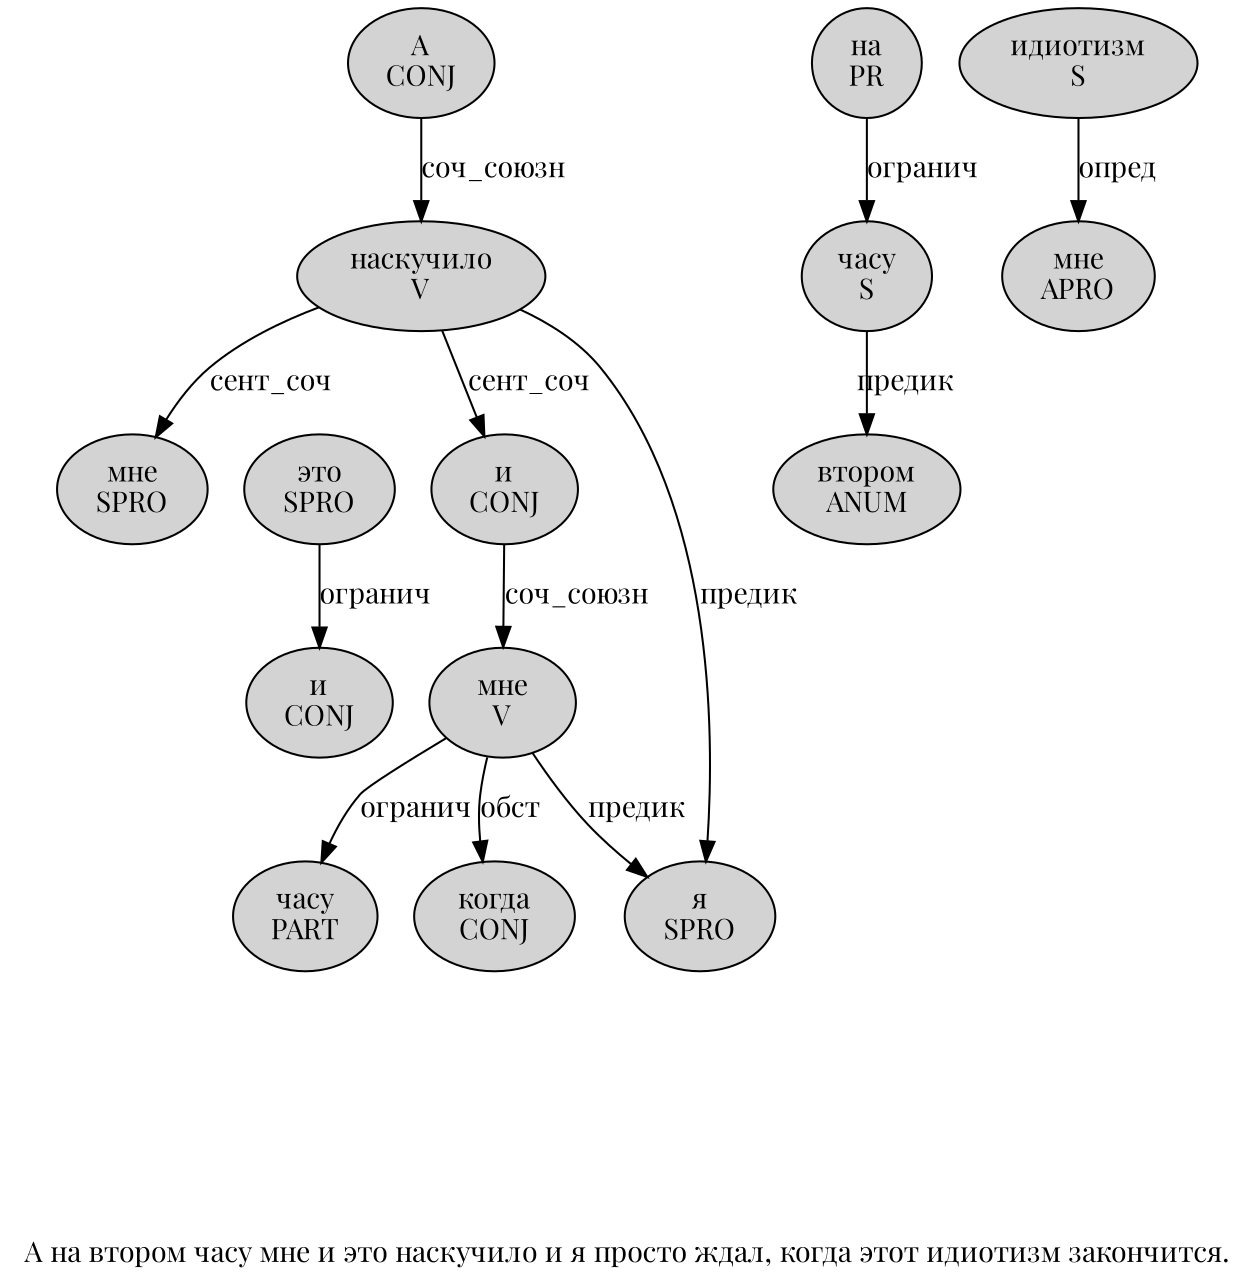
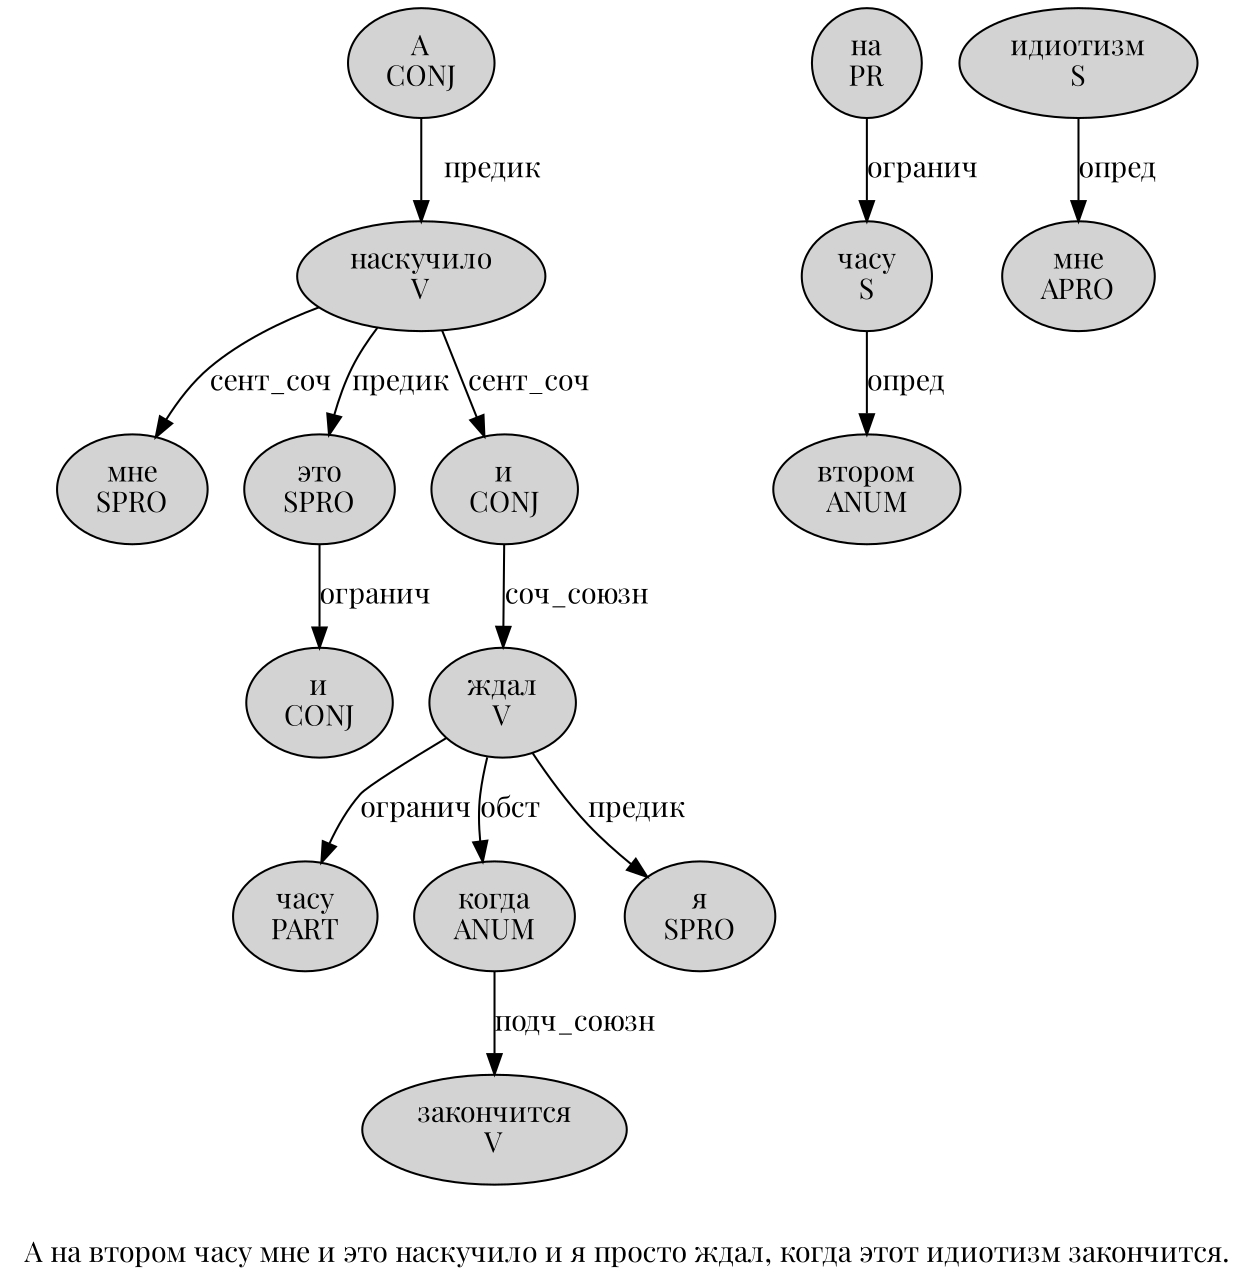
(494, 170) -> (494, 170)
(907, 383) -> (907, 383)
(685, 545) -> (351, 369)
(503, 703) -> (503, 703)
(495, 916) -> (495, 916)
none -> (495, 1130)
